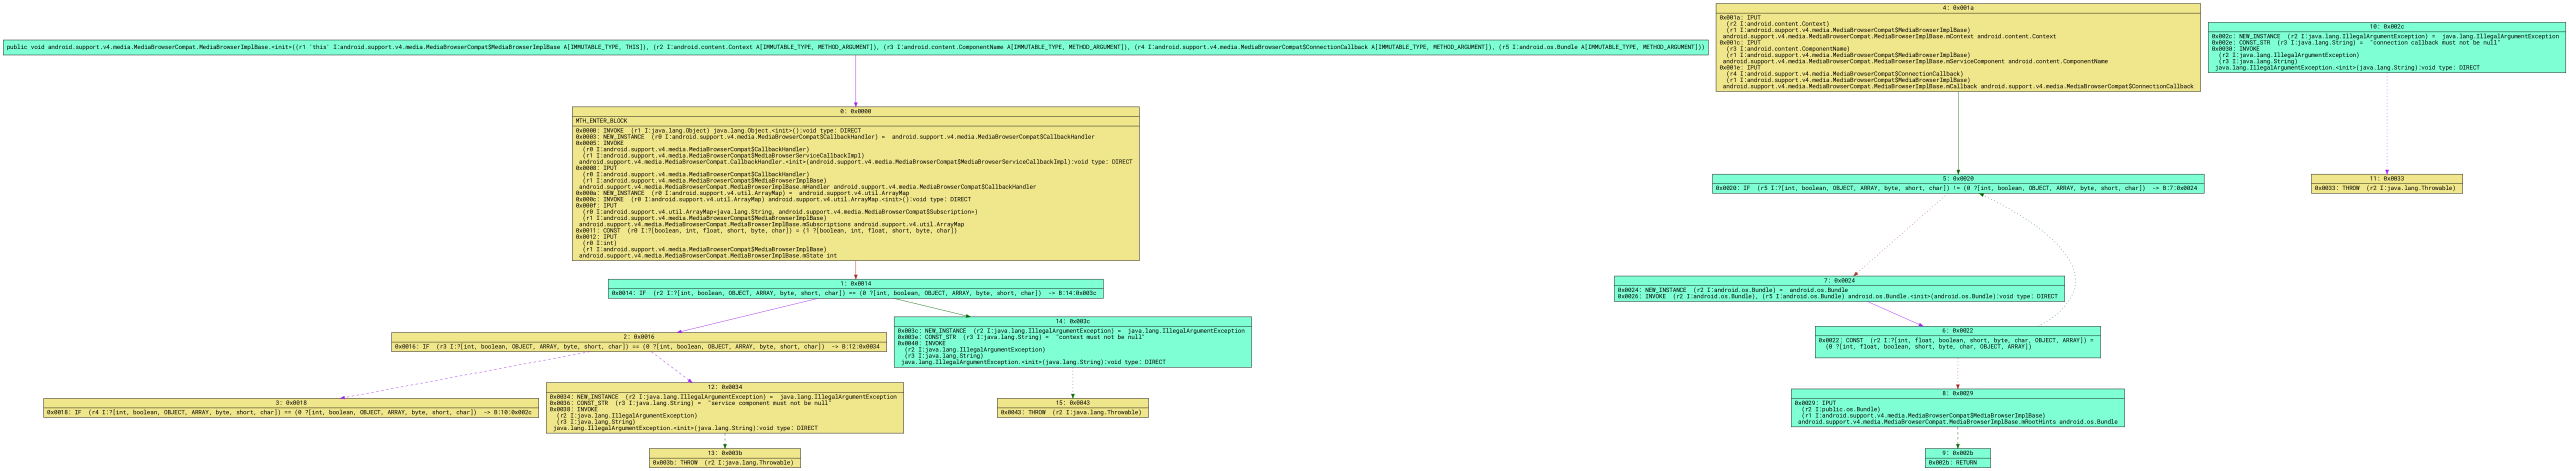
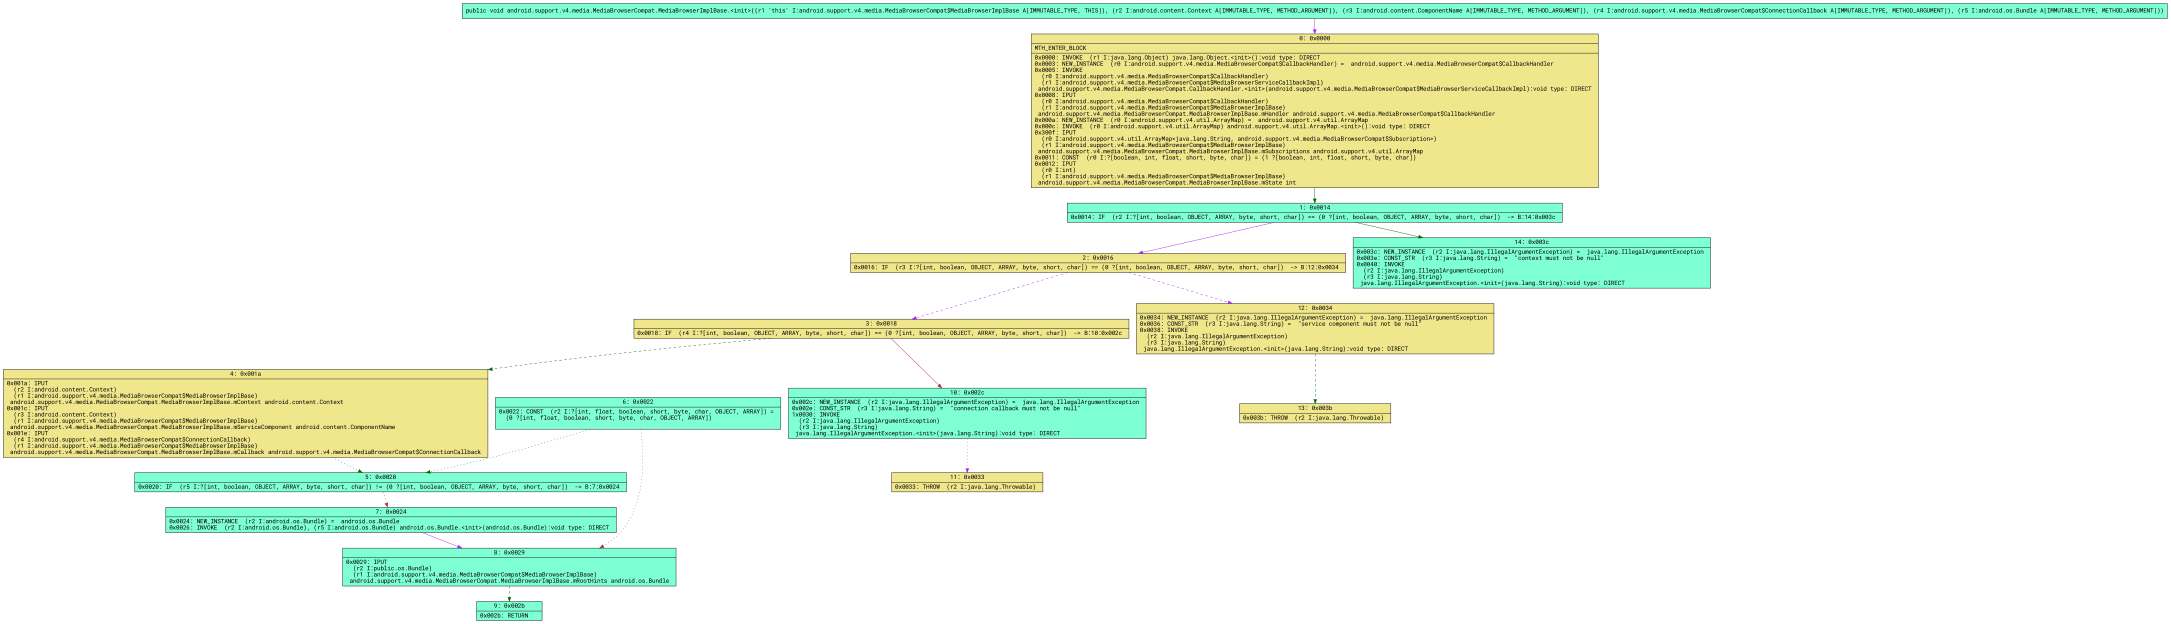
(1785, 49) -> (62, 415)
(2239, 49) -> (820, 415)
(1958, 131) -> (345, 464)
(600, 206) -> (1059, 133)
(856, 268) -> (1315, 193)
(1893, 313) -> (440, 540)
none -> (631, 352)
none -> (915, 362)
(1073, 408) -> none
